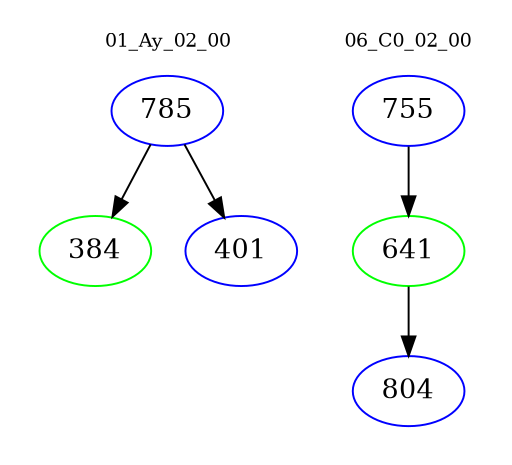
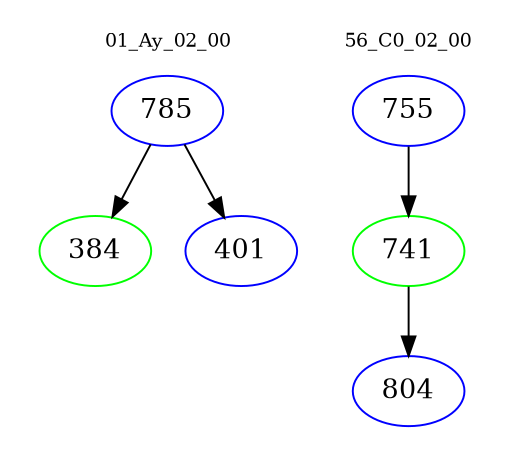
(409, 42) -> (409, 42)
(409, 251) -> (409, 251)
